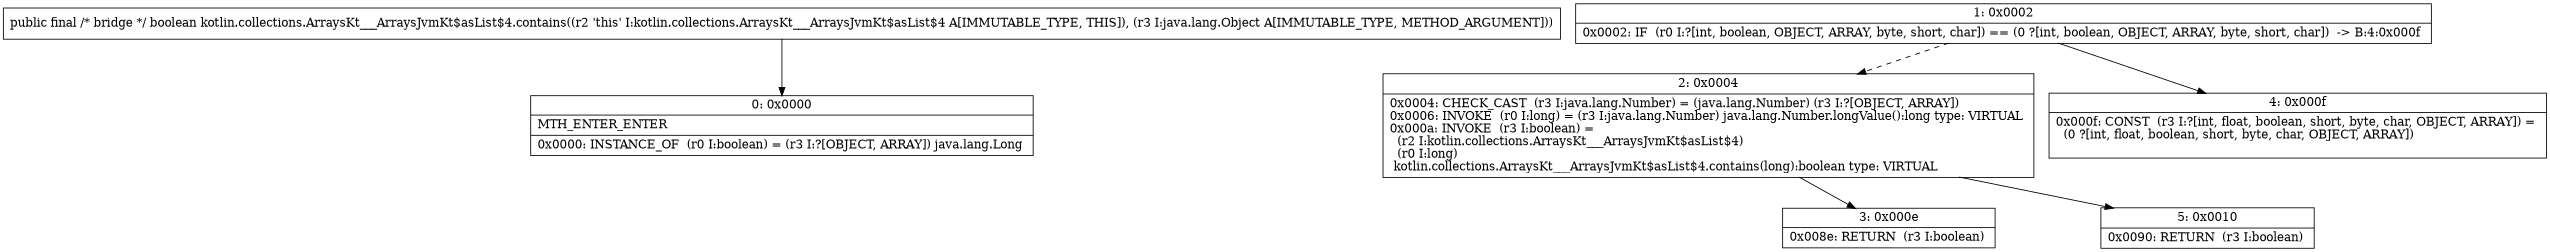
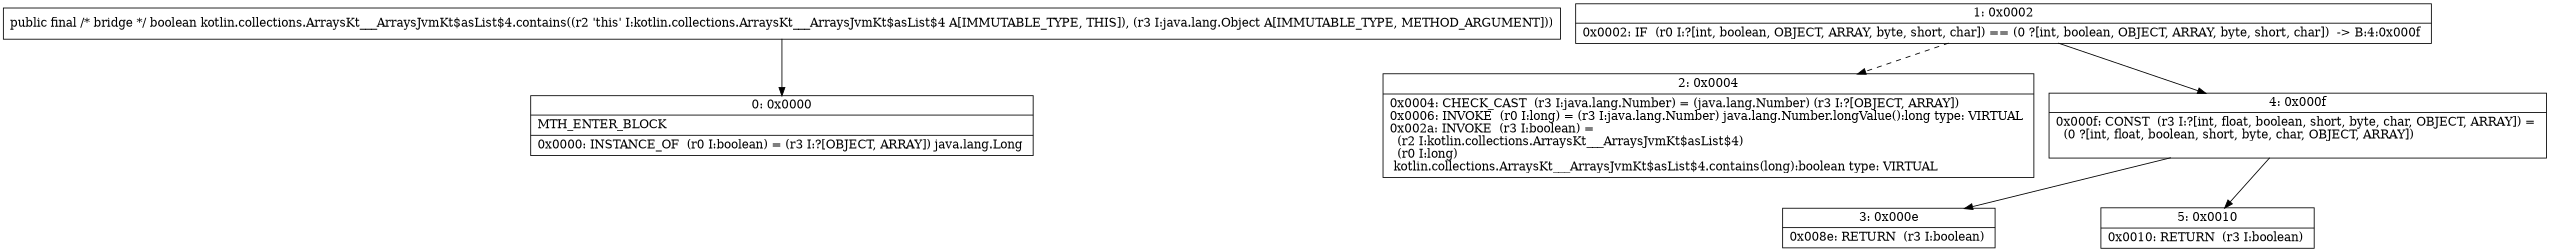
(602, 125) -> (602, 125)
(1494, 129) -> (1494, 129)
(1824, 191) -> (2072, 182)
(2032, 192) -> (2250, 180)
(2208, 238) -> (2208, 238)
